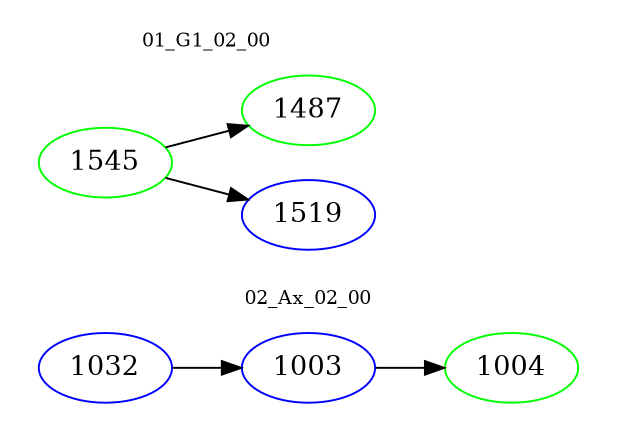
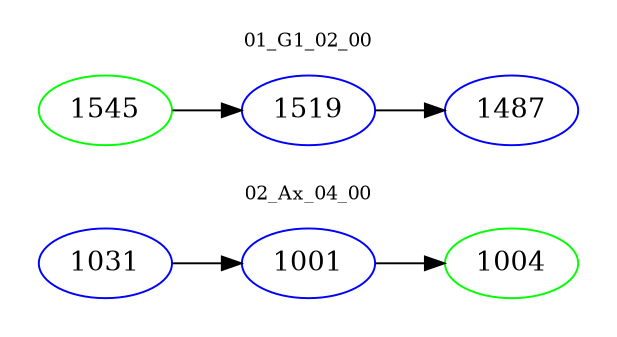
(308, 110) -> (512, 110)
(197, 139) -> (400, 110)
(308, 299) -> (308, 195)
(105, 368) -> (105, 263)
(308, 368) -> (308, 263)
